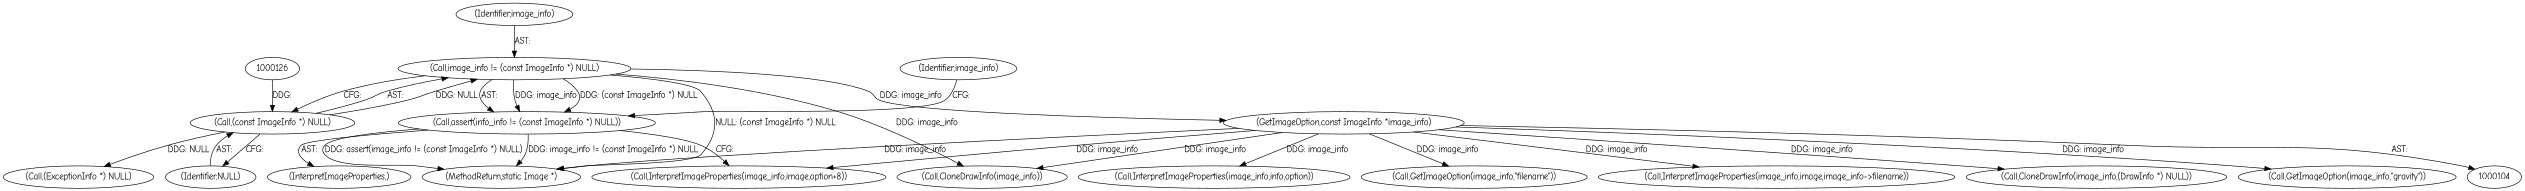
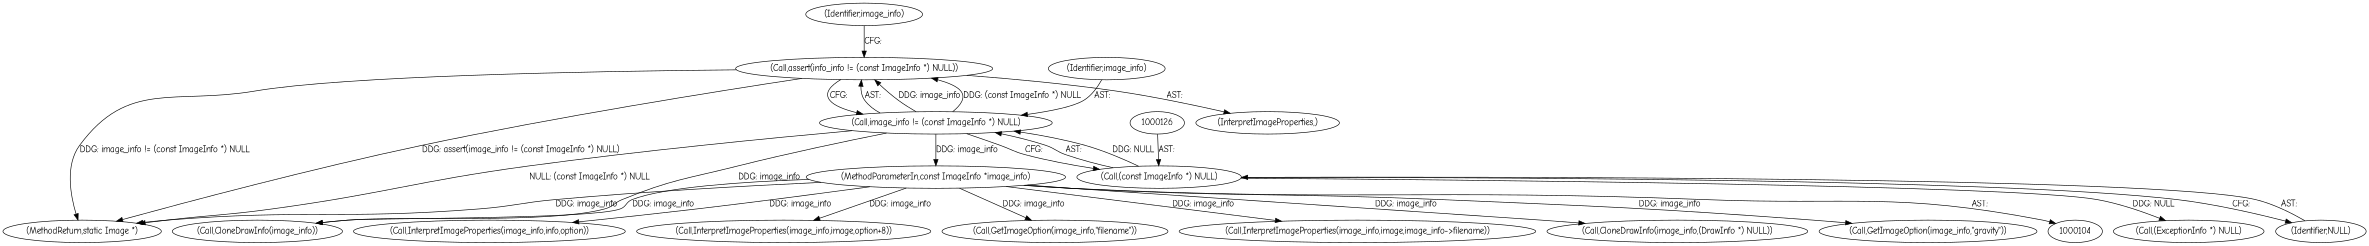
(283, 96) -> (1168, 150)
(1344, 123) -> (936, 177)
(675, 138) -> (831, 101)
